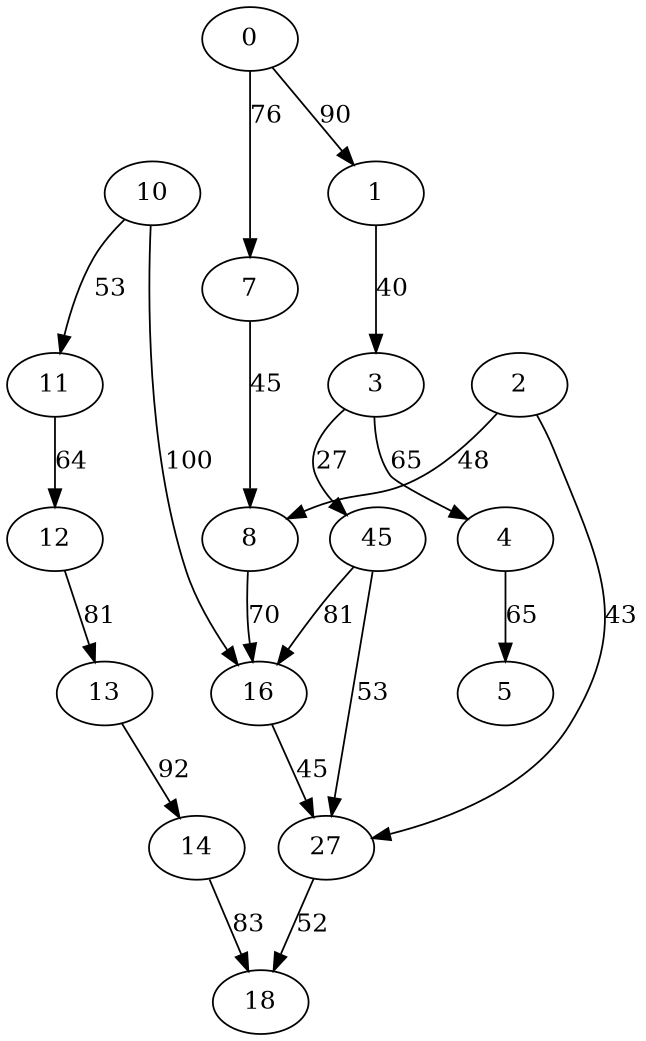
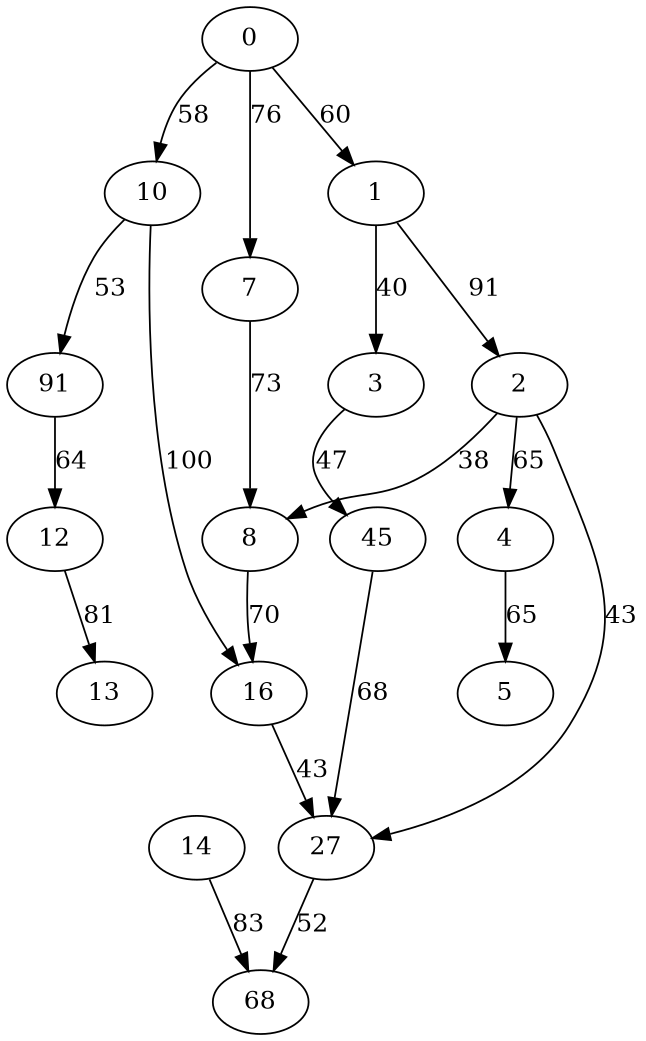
none -> (181, 98)
(336, 116) -> (336, 116)
none -> (443, 282)
(55, 385) -> (55, 385)
(267, 385) -> (267, 385)
(333, 462) -> (333, 462)
(474, 462) -> (474, 462)
(391, 476) -> (513, 453)
(320, 607) -> none
(373, 693) -> (373, 693)
(146, 763) -> none
(313, 771) -> (313, 771)
(261, 1002) -> (261, 1002)
